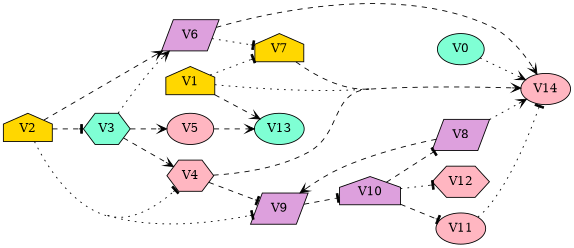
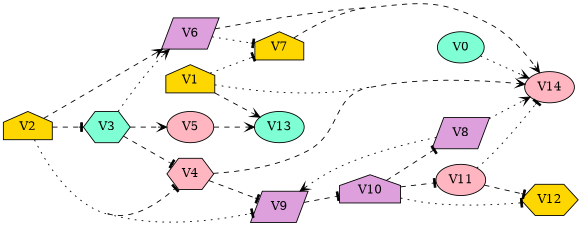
(145, 150) -> (147, 149)
(369, 157) -> (369, 155)
(461, 182) -> (550, 200)
none -> (503, 189)
(143, 212) -> (143, 210)
